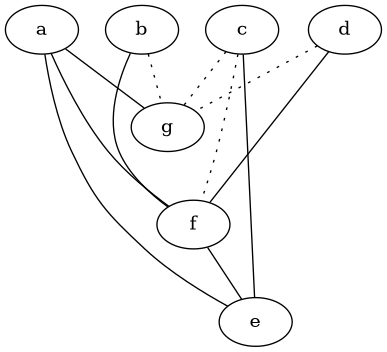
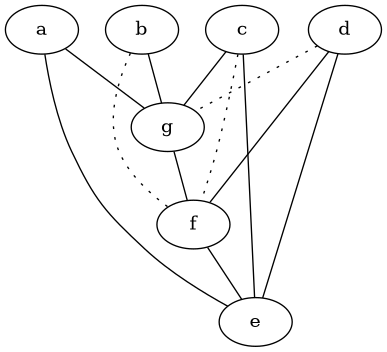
(205, 78) -> (205, 78)
(155, 79) -> (155, 79)
(99, 139) -> (181, 176)
(115, 139) -> (115, 139)
none -> (300, 176)
